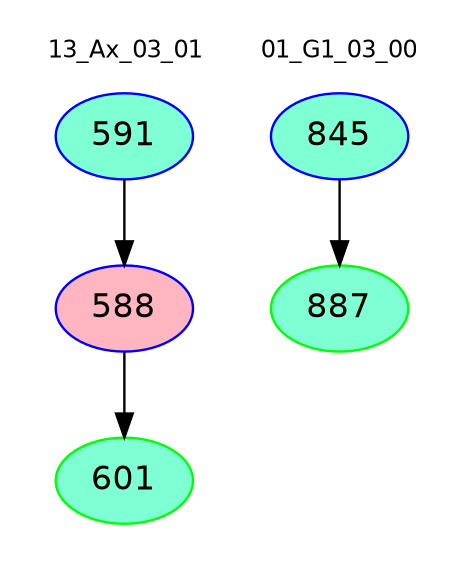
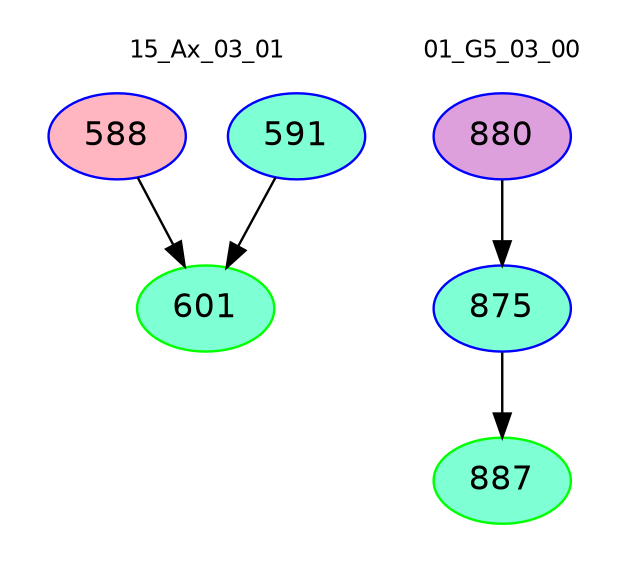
(126, 51) -> (207, 51)
(340, 51) -> (502, 51)
(340, 136) -> (502, 309)
none -> (502, 136)
(124, 211) -> (257, 212)
